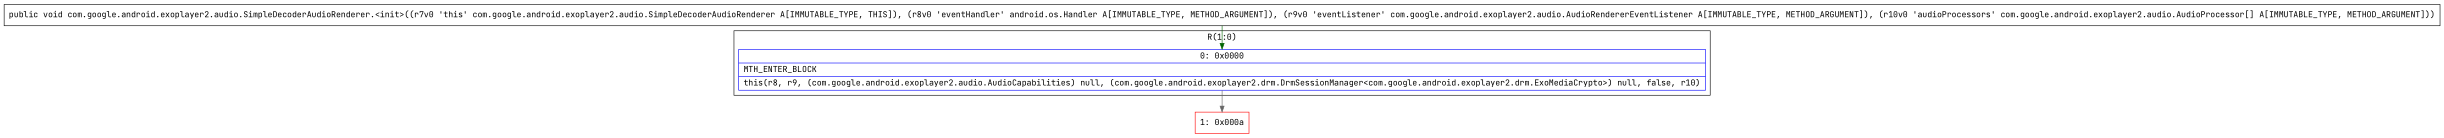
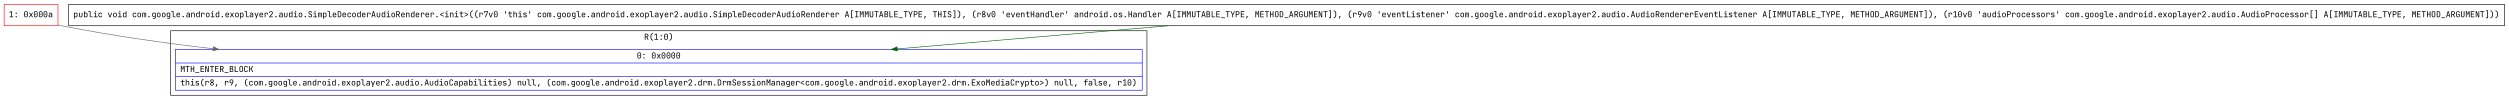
(1222, 99) -> (135, 38)
